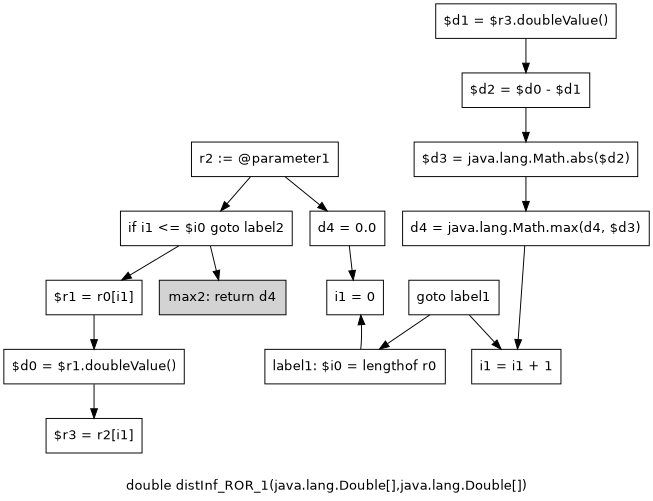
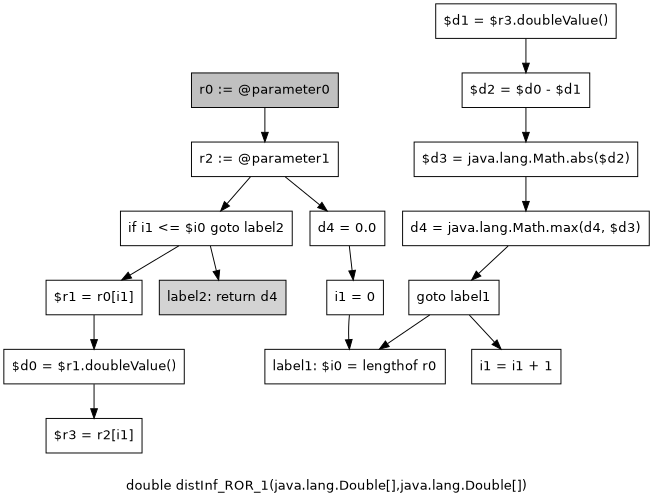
none -> (265, 90)
(521, 293) -> (493, 260)
(223, 298) -> (223, 298)
(362, 337) -> (349, 327)
